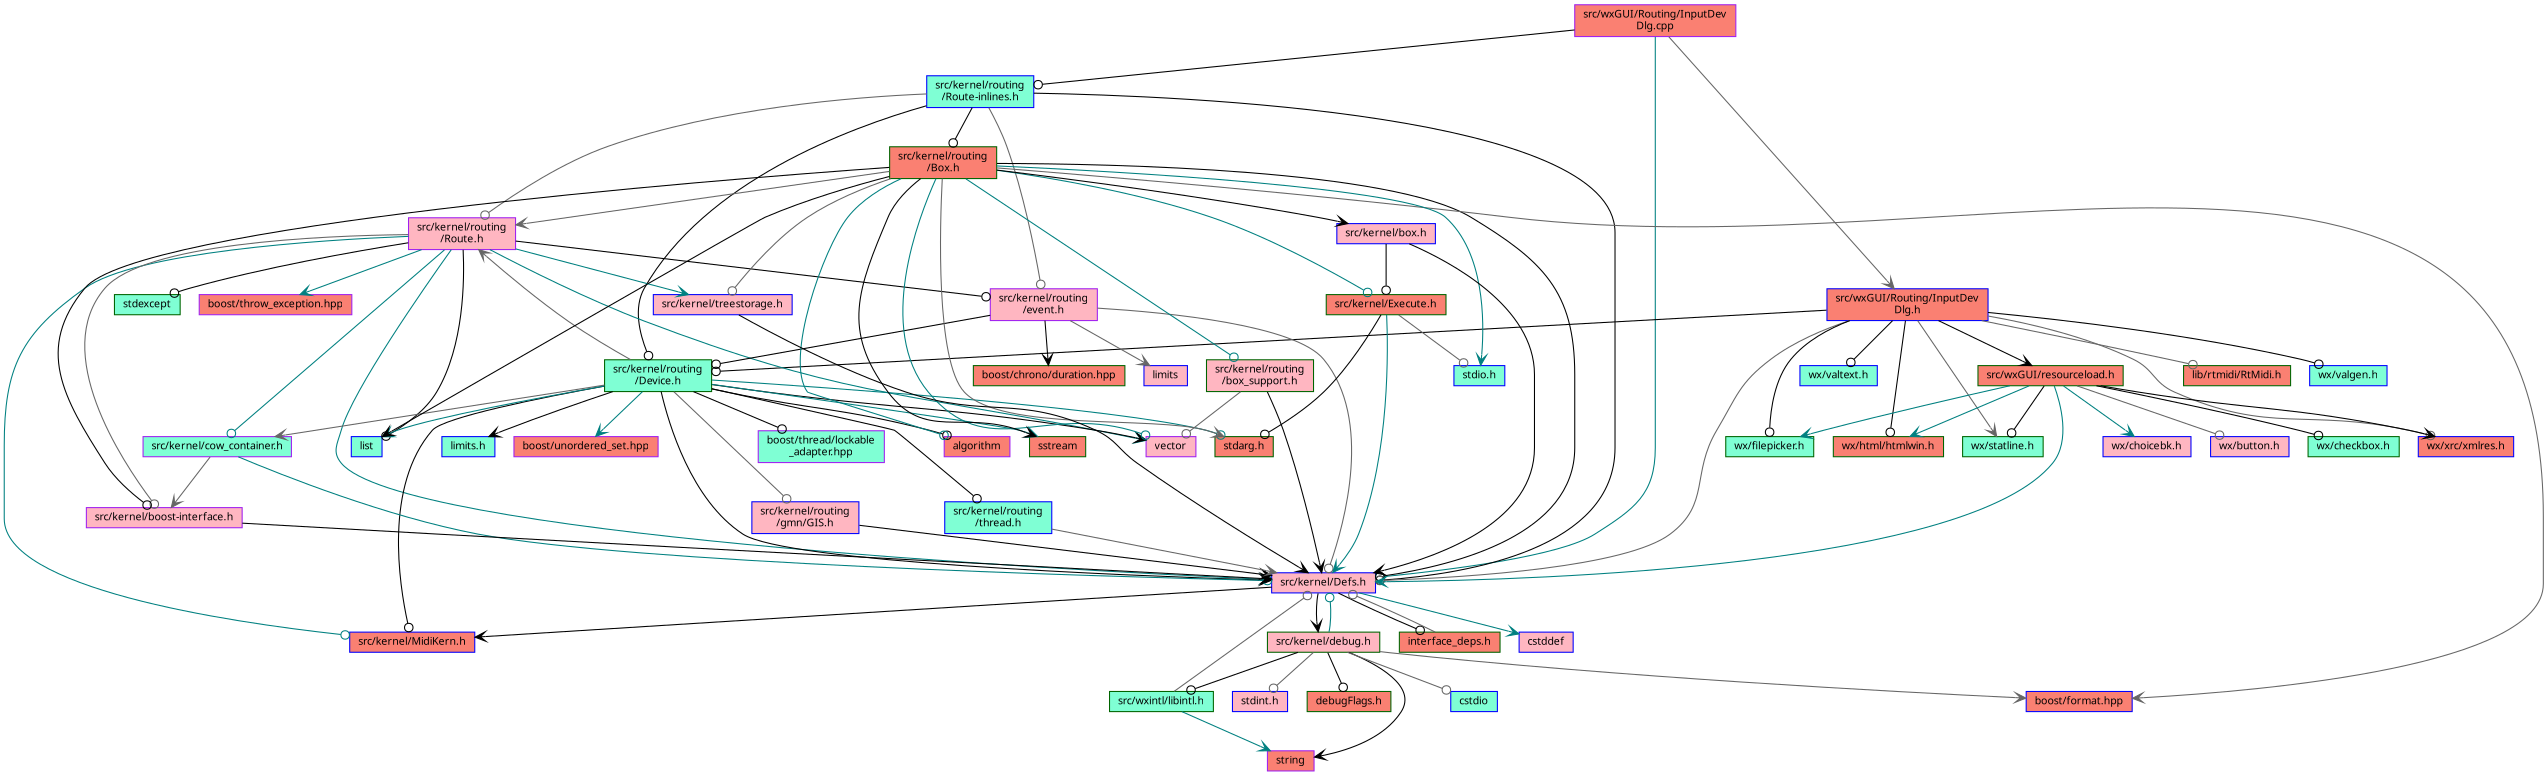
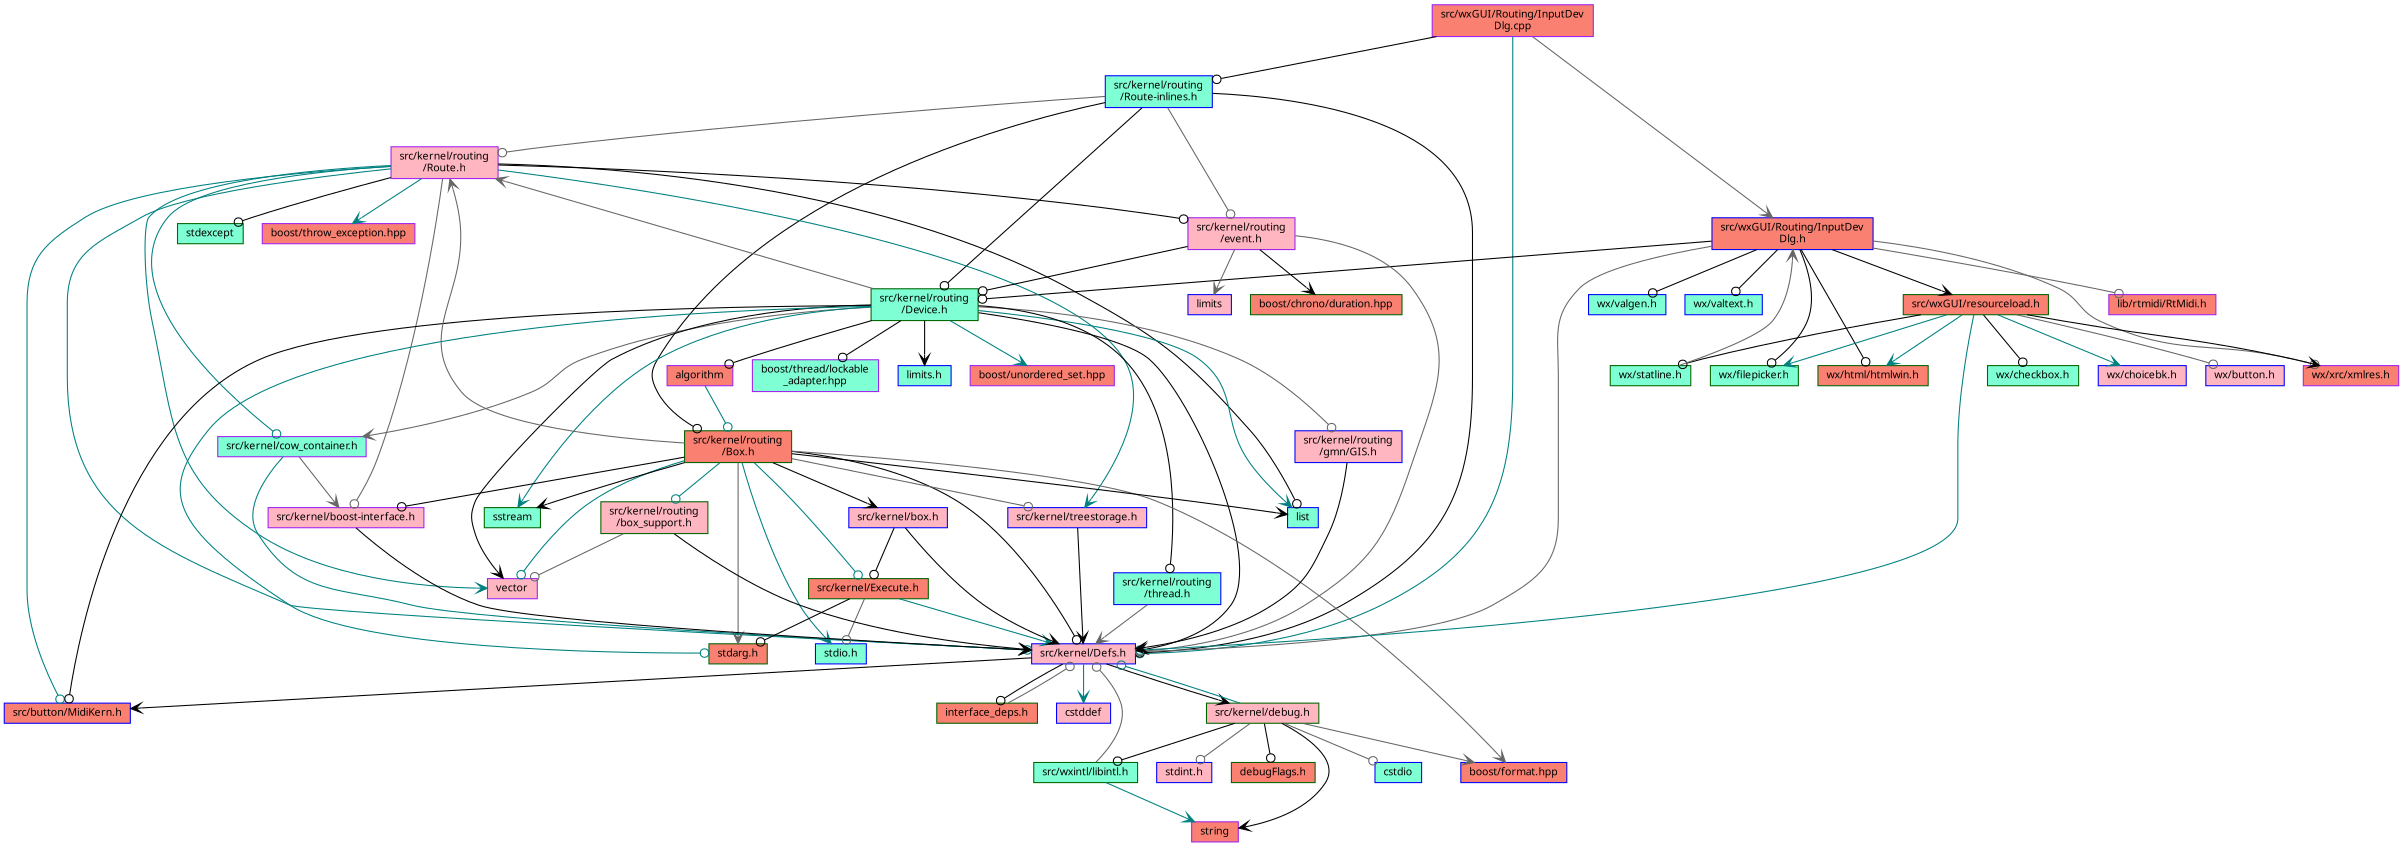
(803, 337) -> (715, 405)
(1954, 374) -> (1757, 333)
(2237, 376) -> (2162, 305)
(1058, 447) -> (512, 518)
(2466, 447) -> (2351, 376)
(1769, 557) -> (1662, 606)
(412, 642) -> (67, 713)
